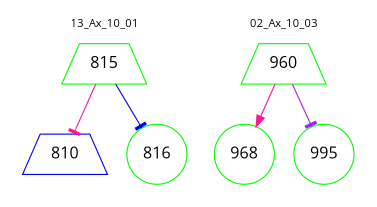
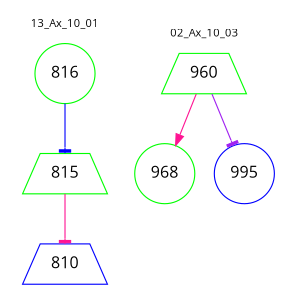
(127, 104) -> (65, 125)
(324, 154) -> (244, 174)
